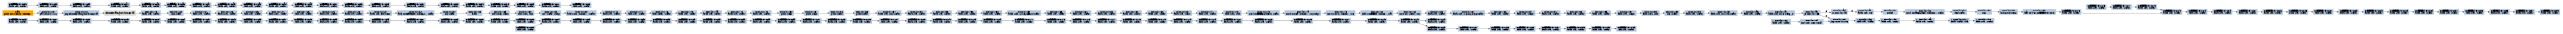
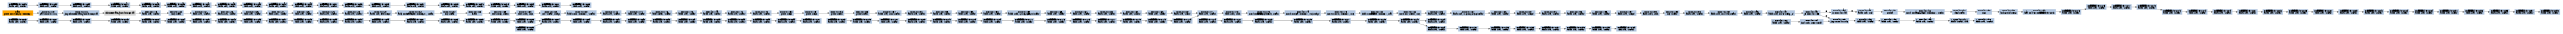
(2298, 12) -> (2298, 12)
(2121, 14) -> (2083, 10)
(823, 21) -> none
(1194, 21) -> (1194, 17)
